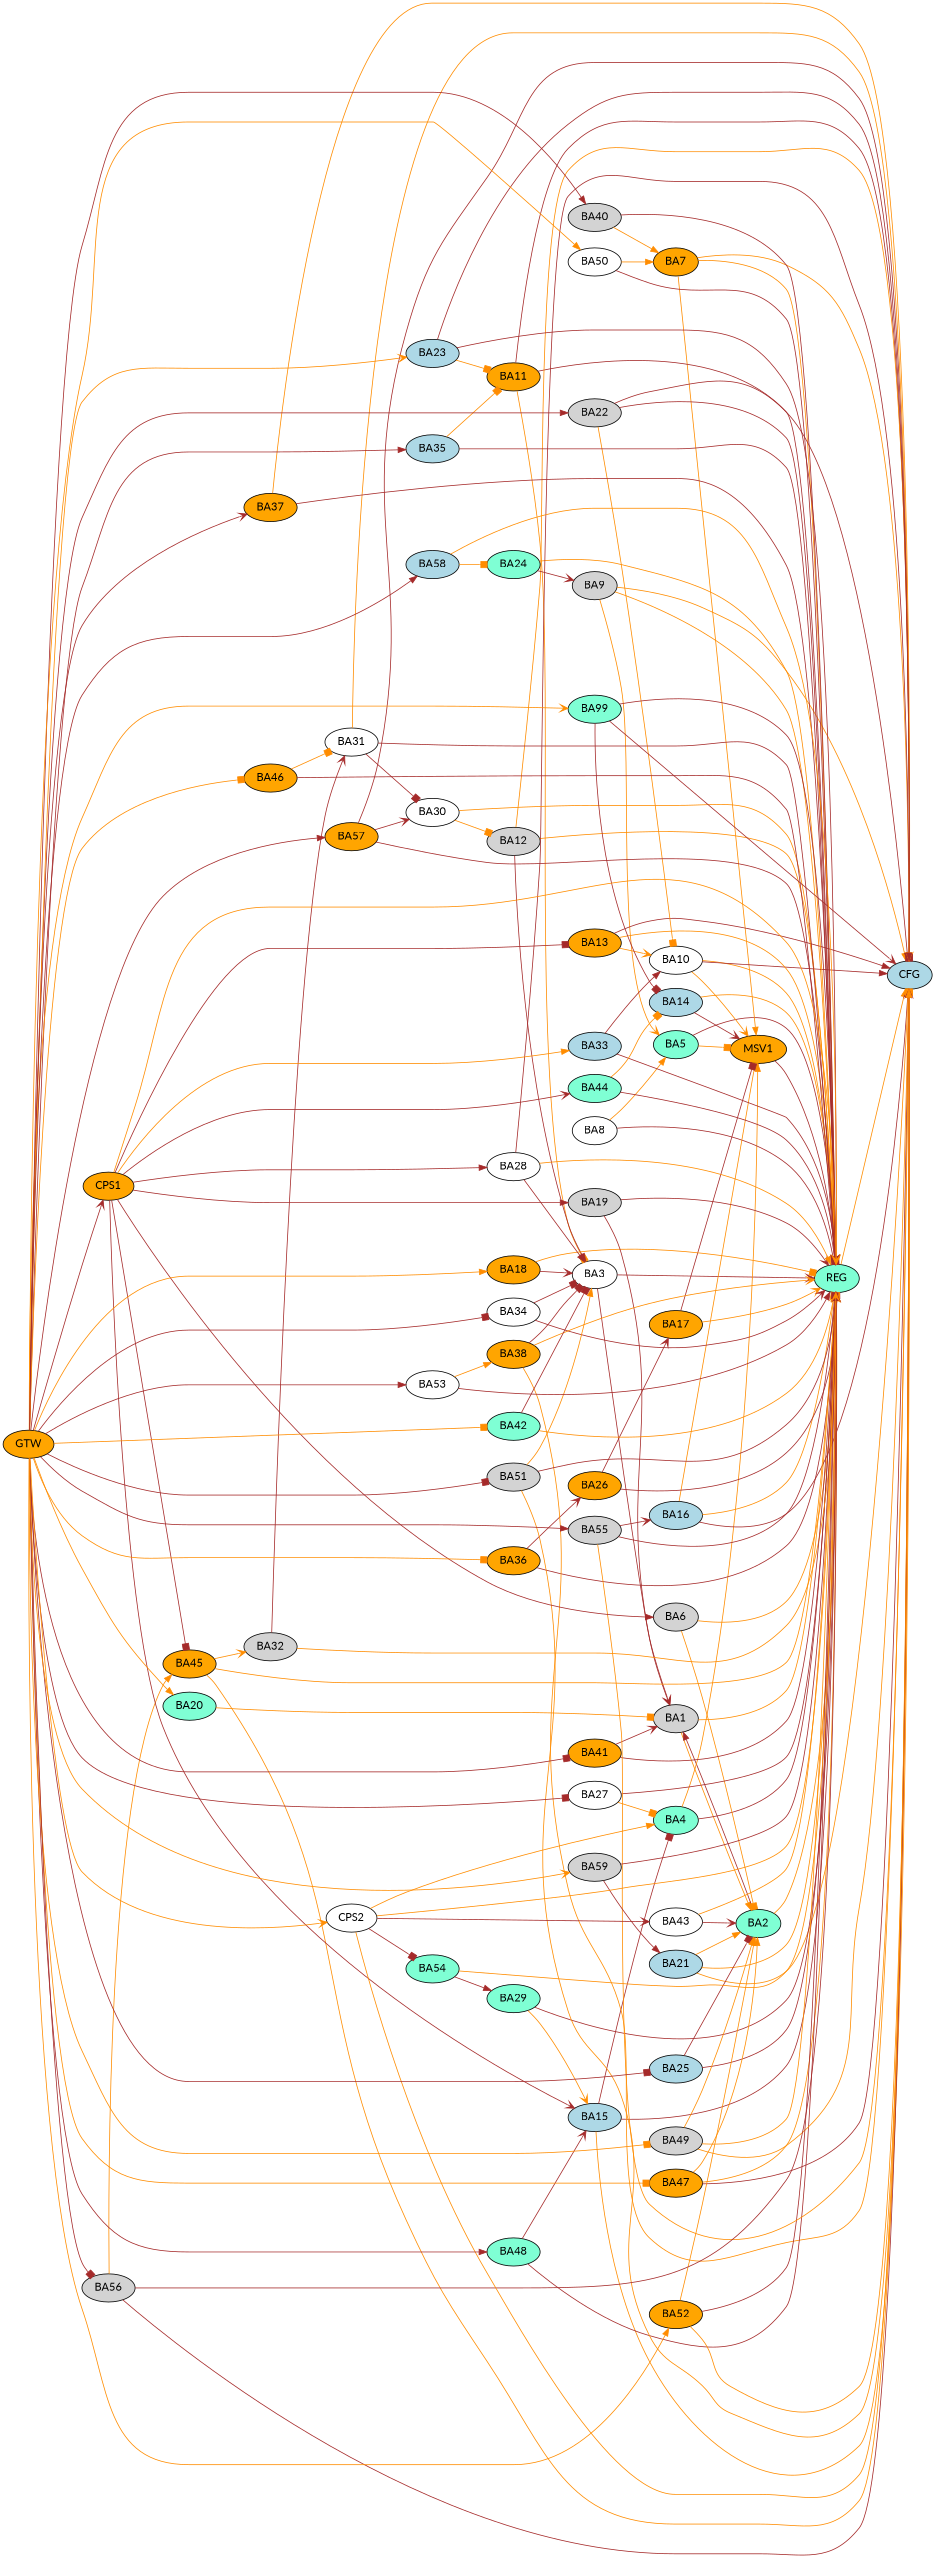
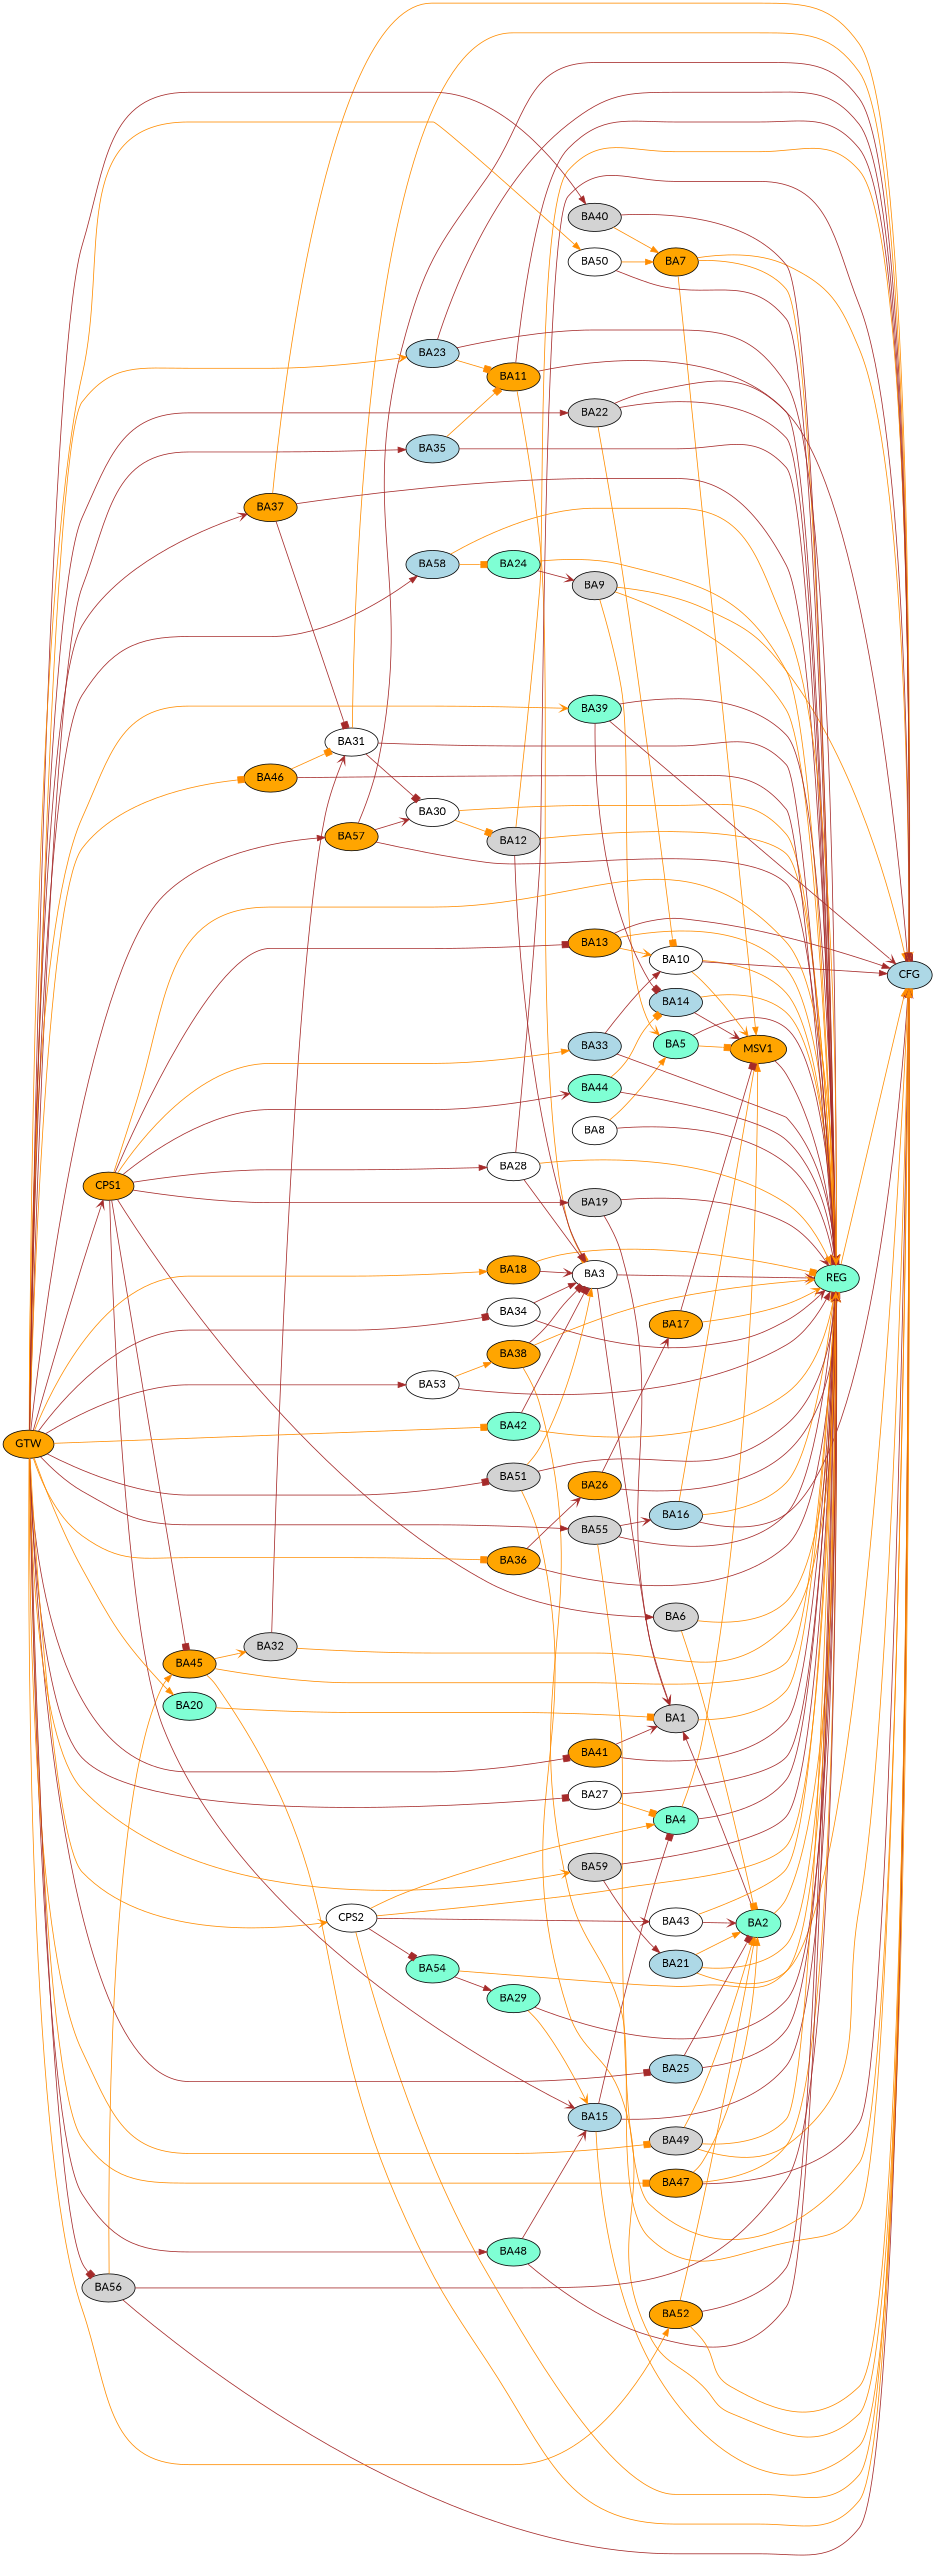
none -> (310, 621)
(595, 709) -> (595, 709)
(551, 1295) -> (551, 1295)
(714, 1818) -> none
